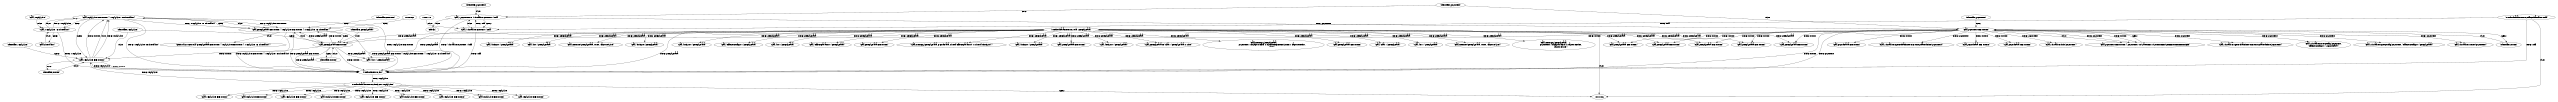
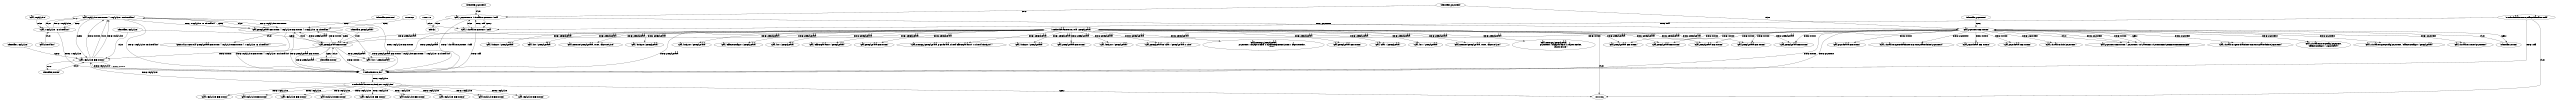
(1134, 36) -> (1134, 36)
(52, 37) -> none
